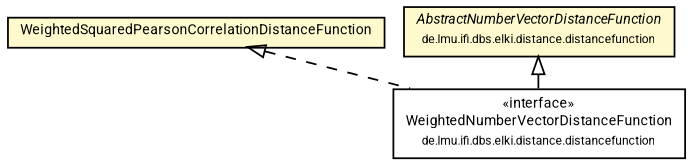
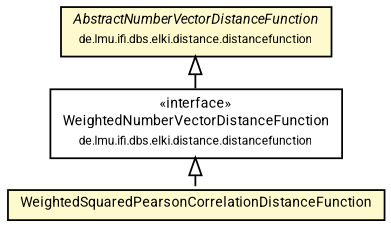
(338, 70) -> (195, 182)
